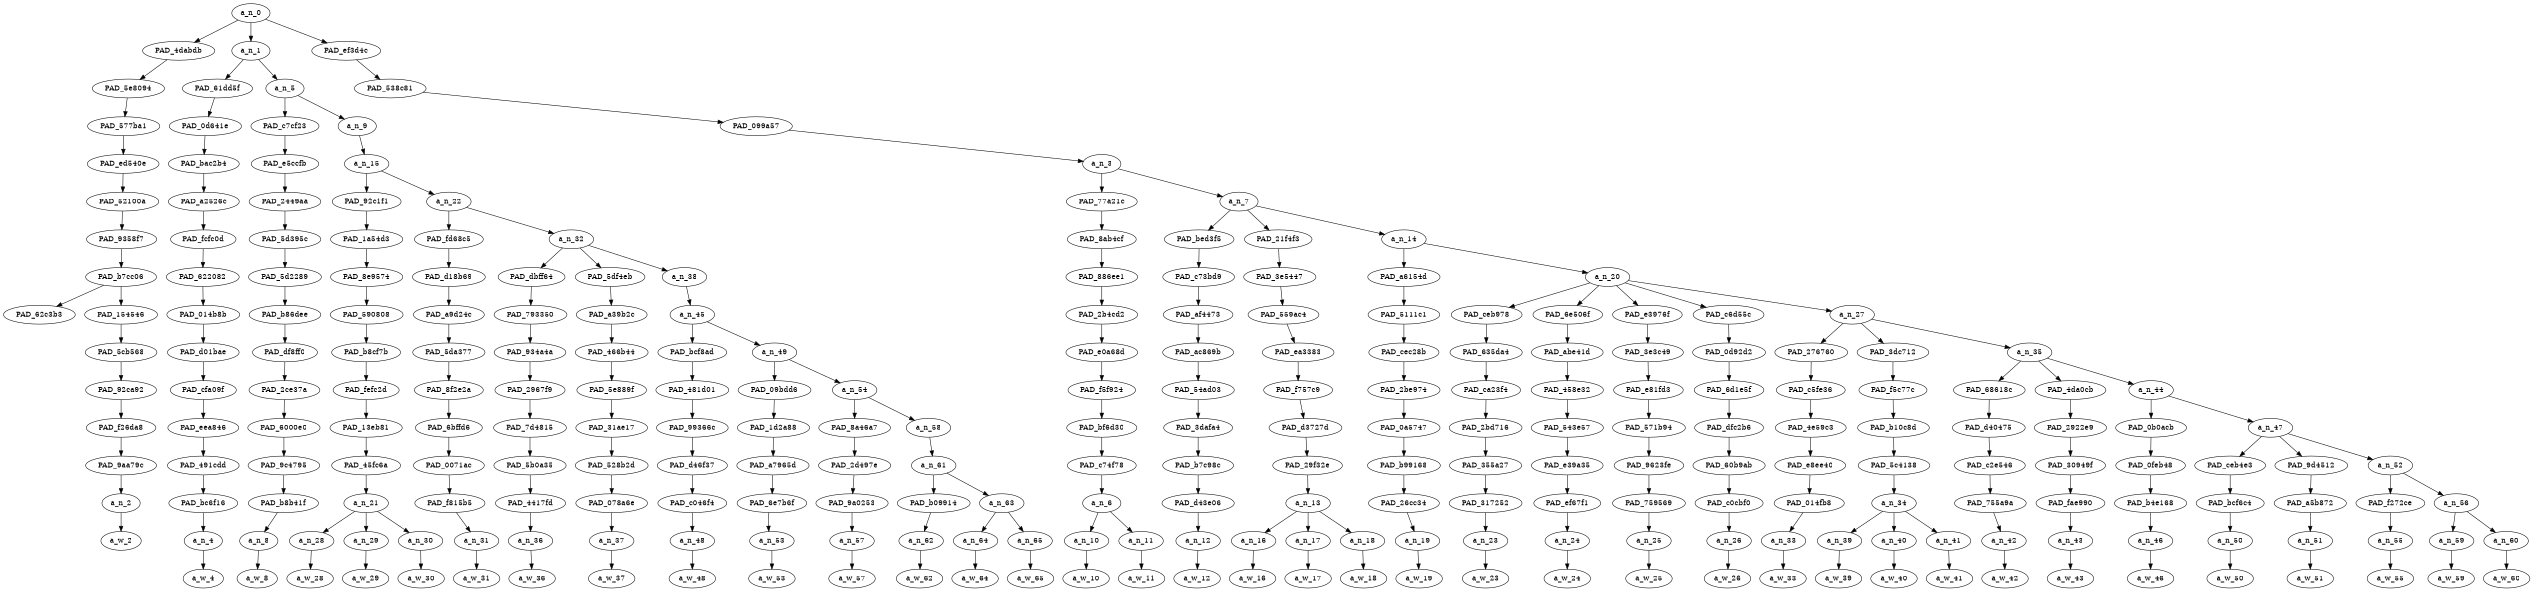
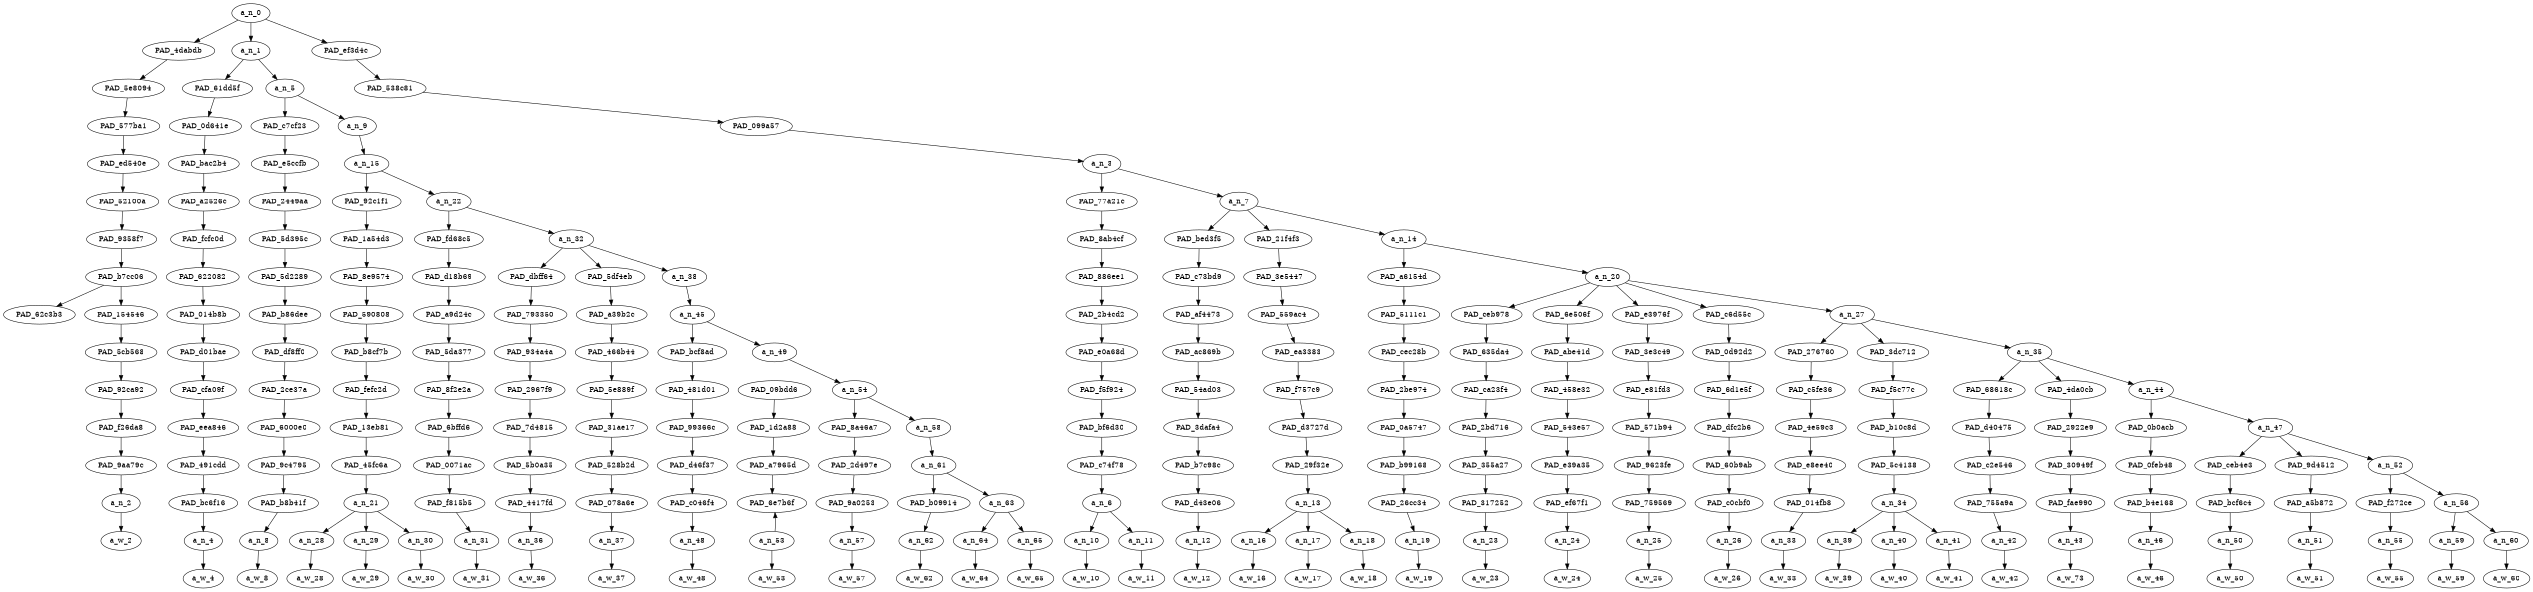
(775, 369) -> none
(768, 519) -> (775, 525)
(2070, 579) -> (2070, 579)
